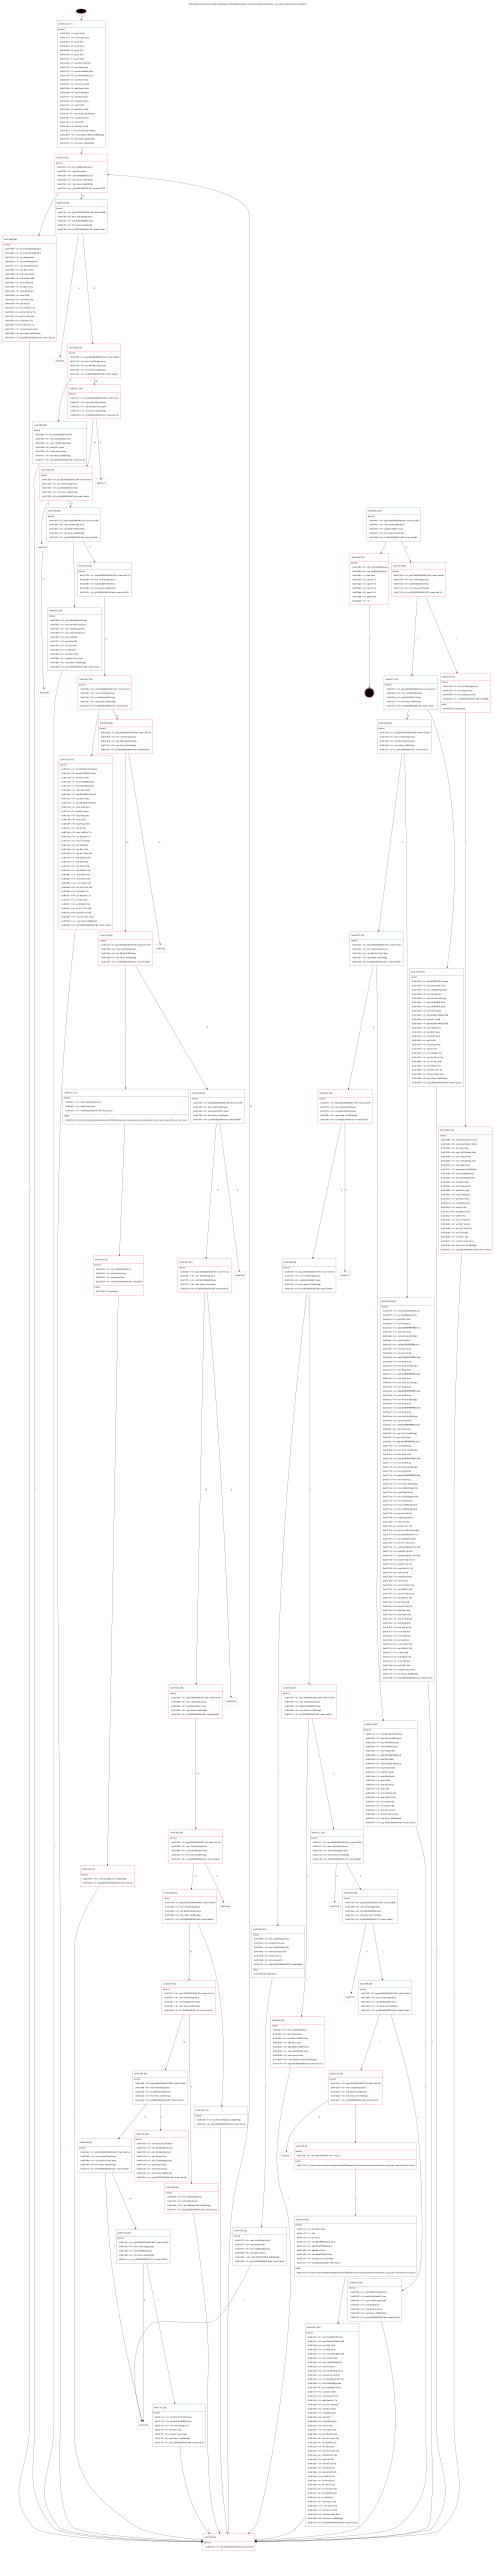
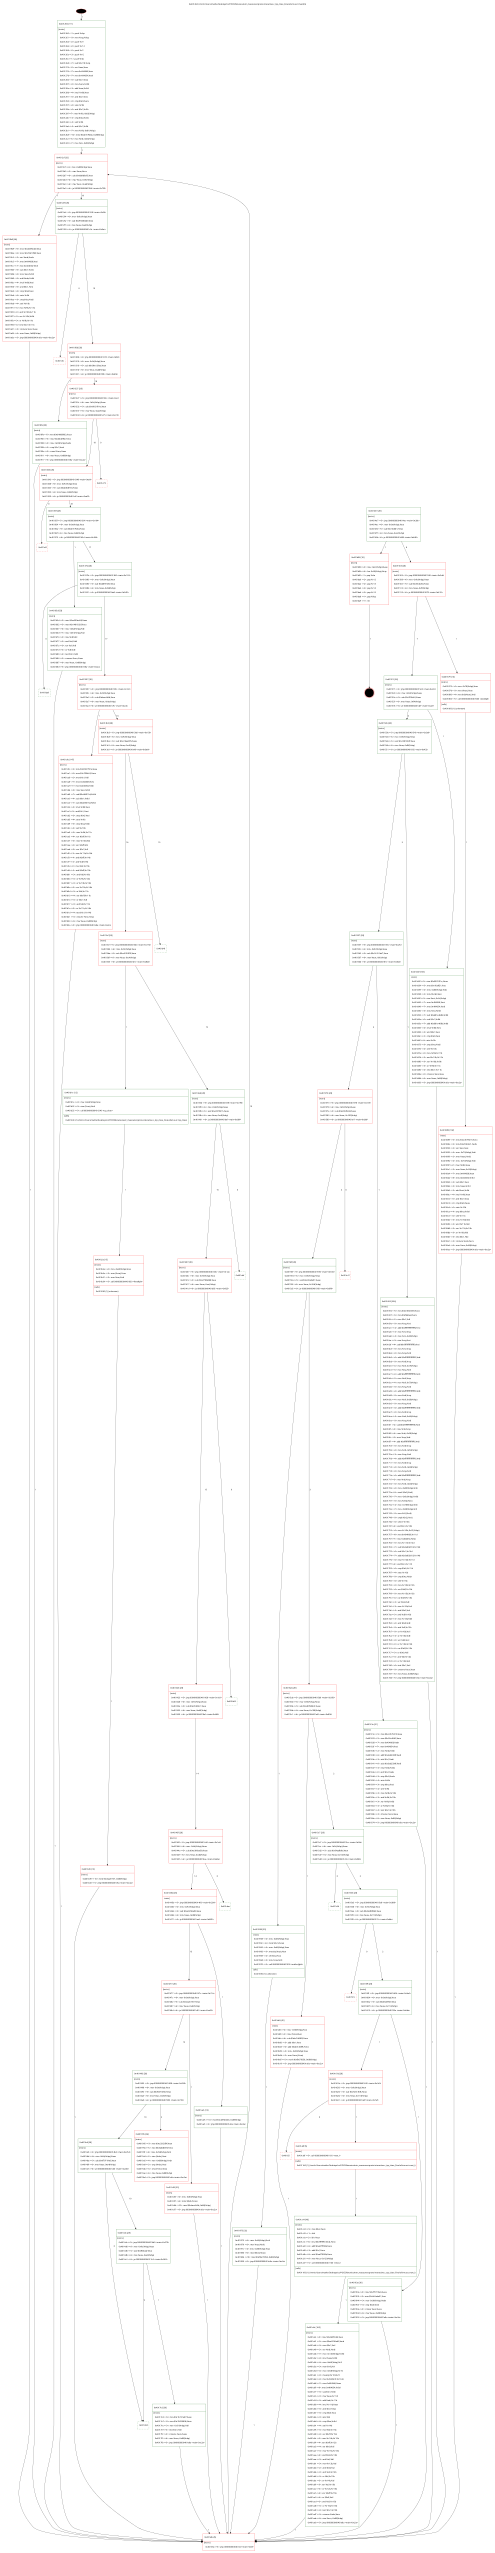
(42, 620) -> (43, 627)
(166, 2322) -> (246, 2399)
